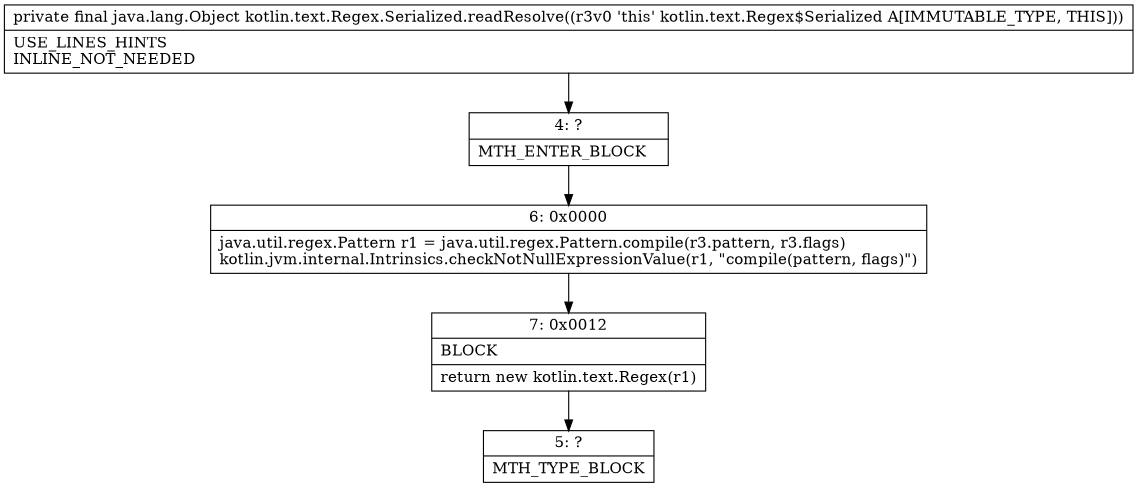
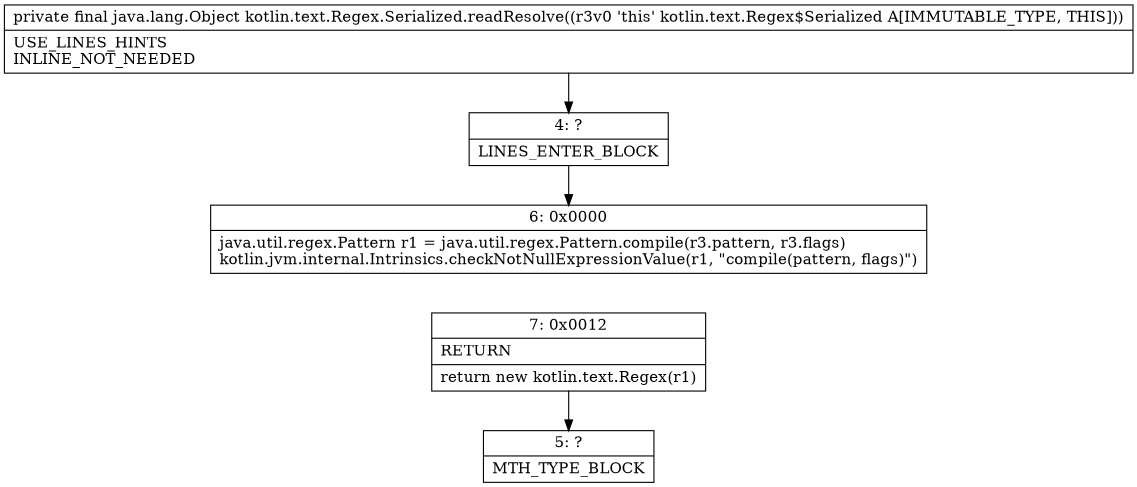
(563, 152) -> (569, 152)
(569, 287) -> none
(469, 351) -> (476, 351)
